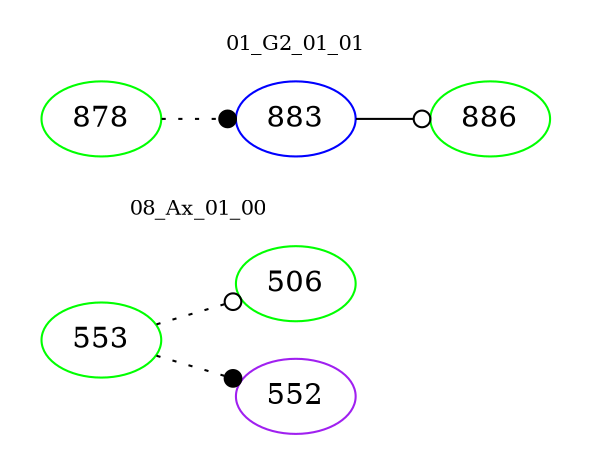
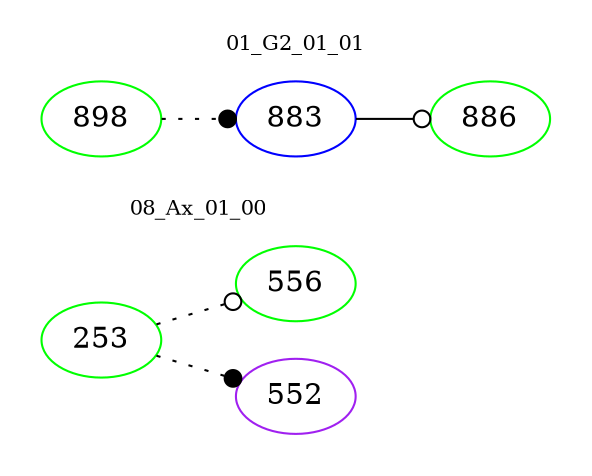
(101, 119) -> (101, 119)
(296, 284) -> (296, 284)
(101, 340) -> (101, 340)
